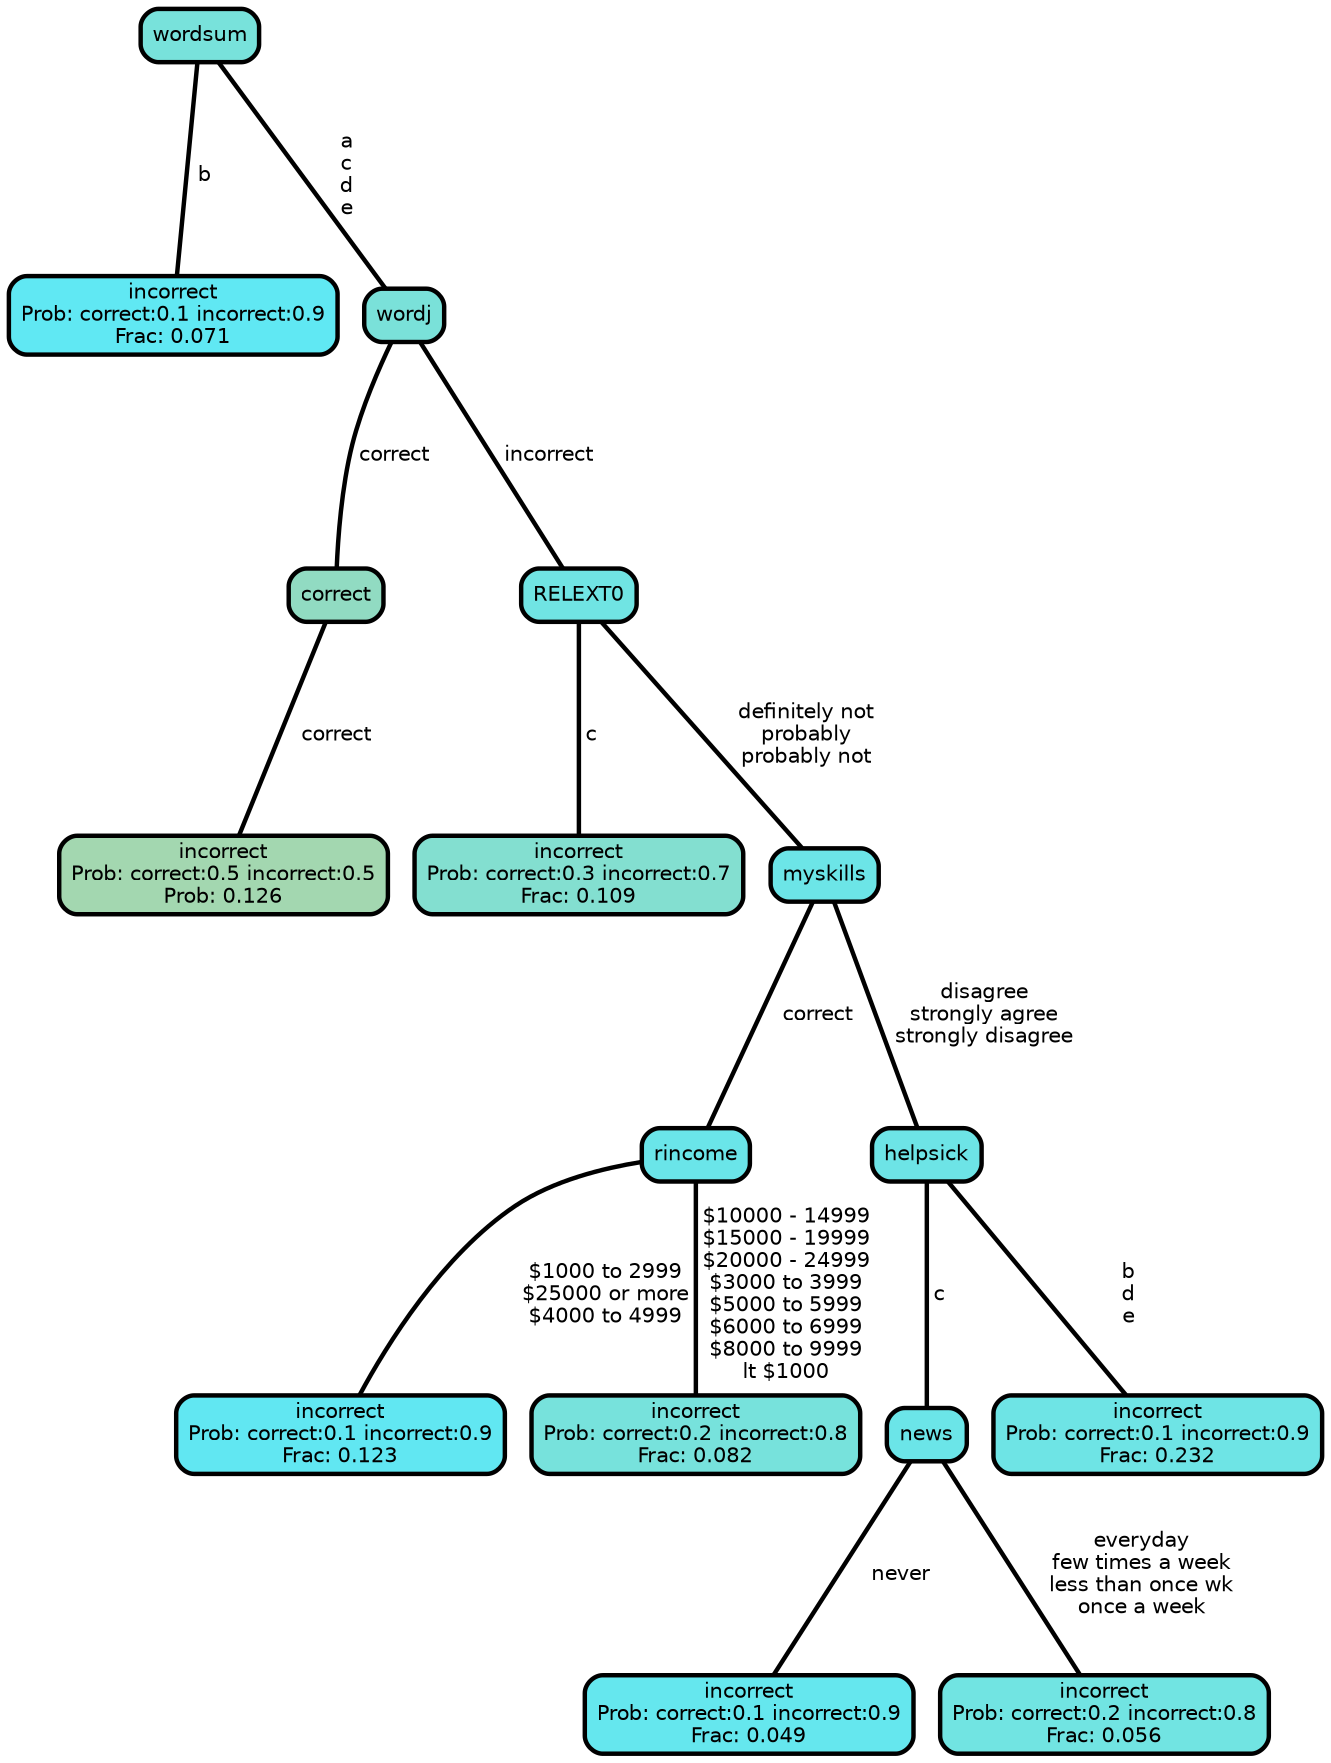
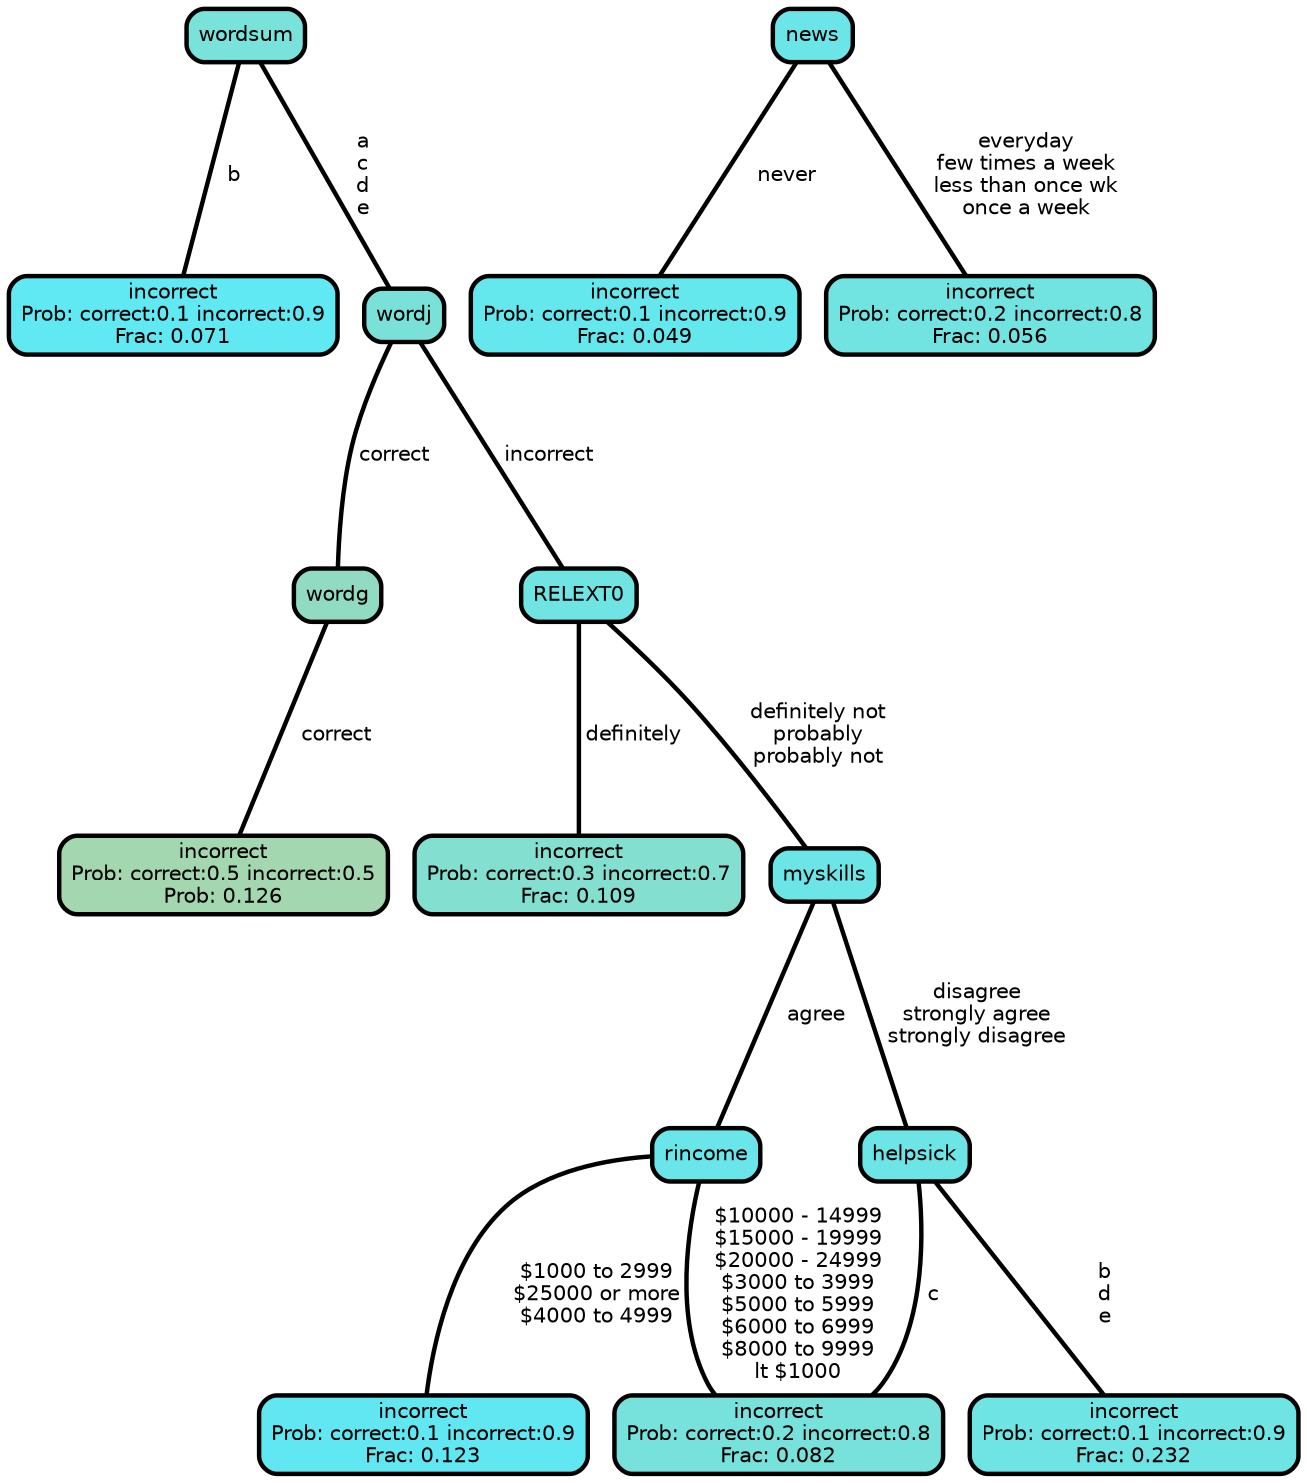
(336, 595) -> (338, 595)
(589, 735) -> (631, 735)
(814, 1015) -> (813, 1015)
(927, 1295) -> (917, 1294)
